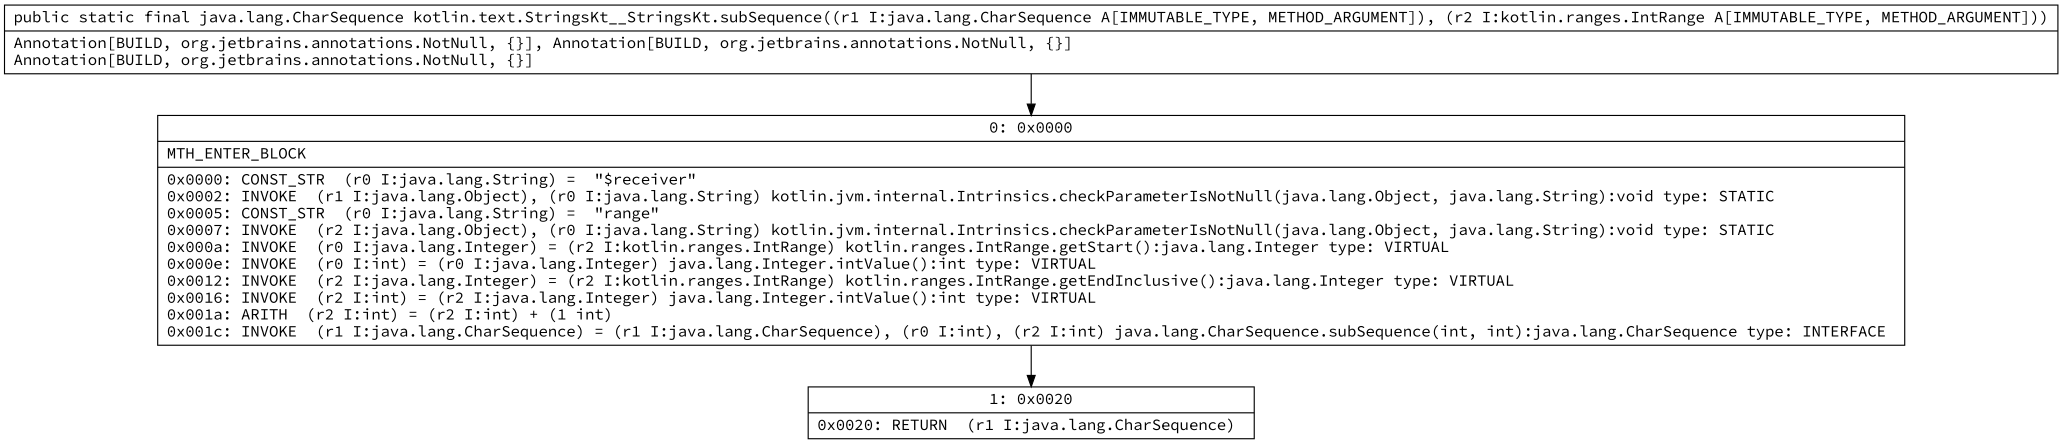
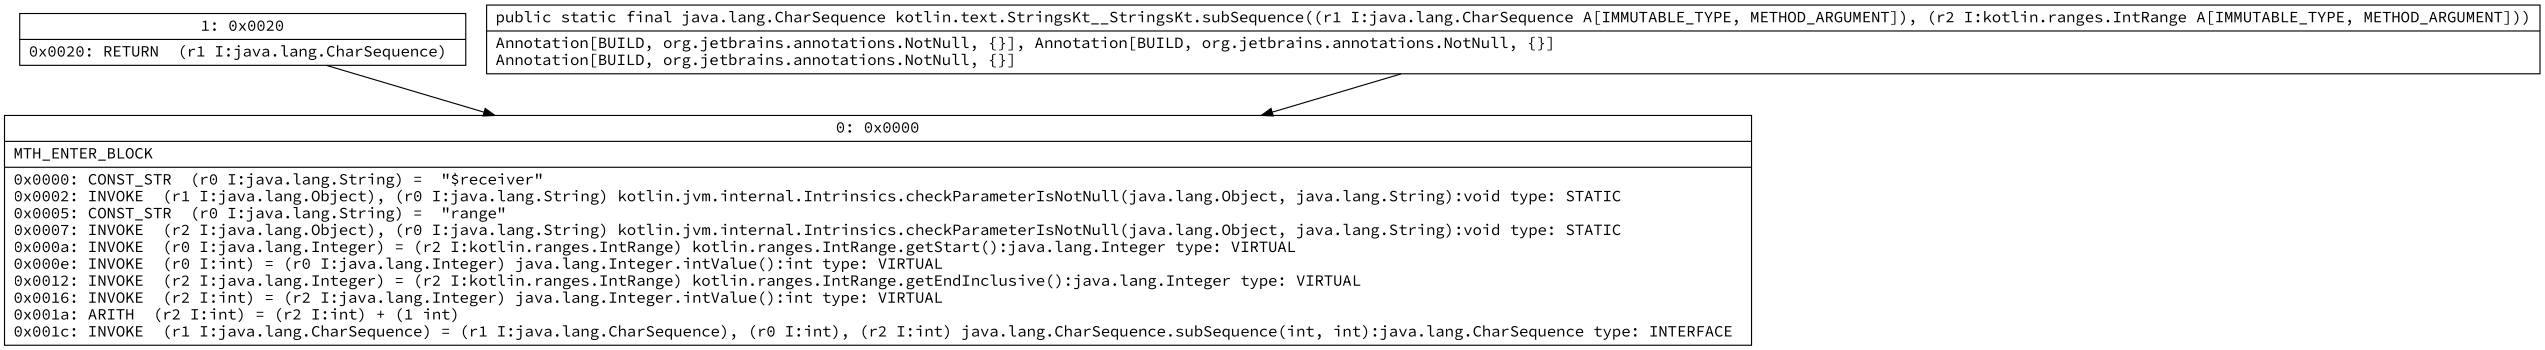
(1031, 360) -> (405, 89)
